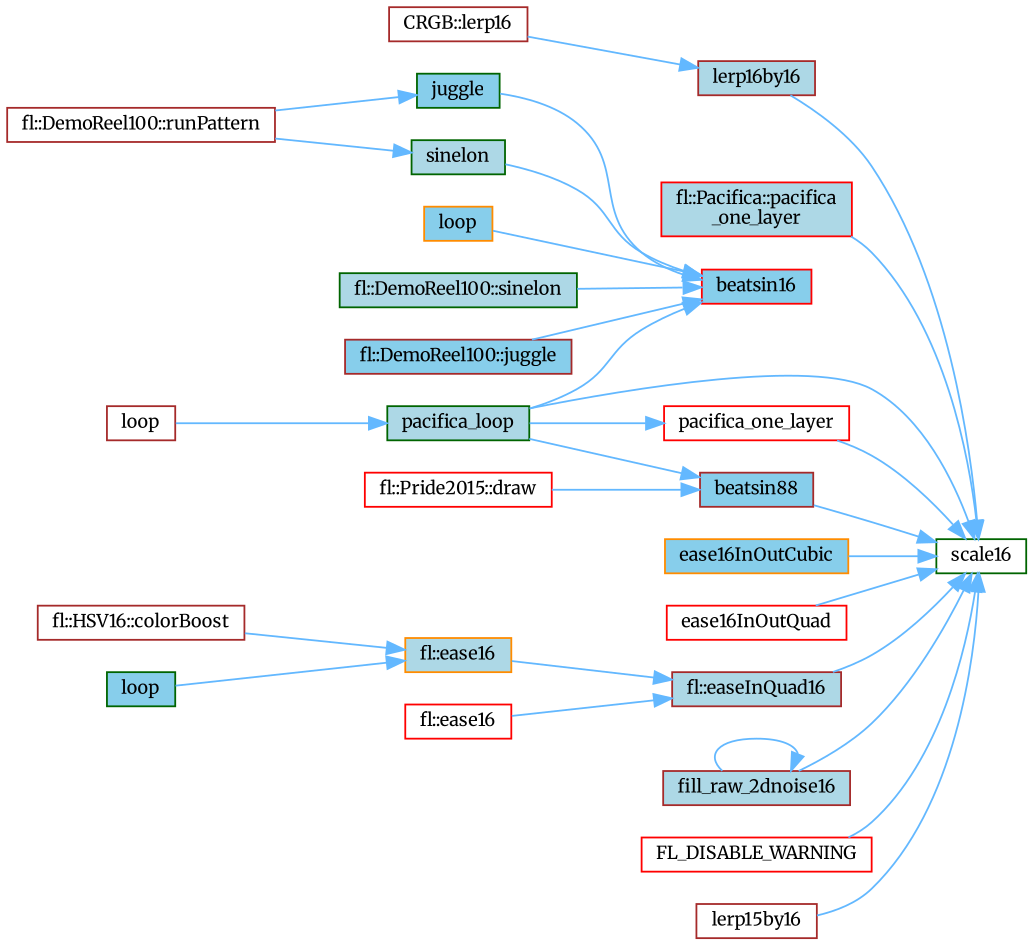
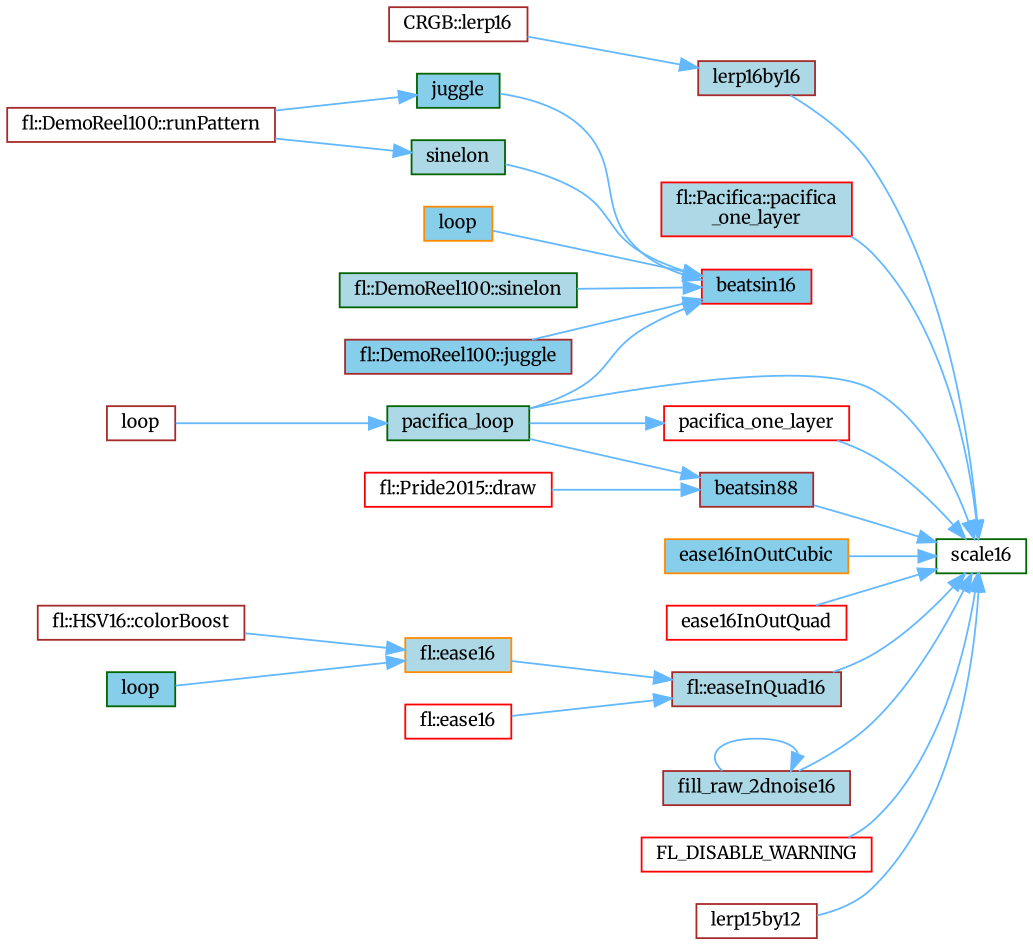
(757, 921) -> (757, 921)
